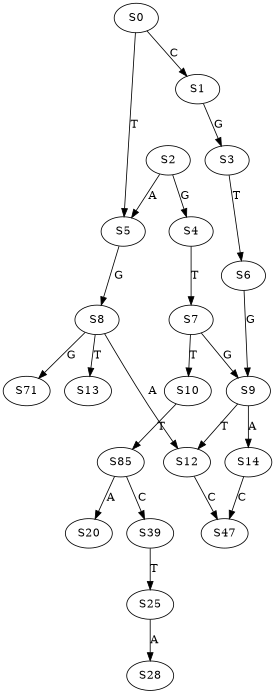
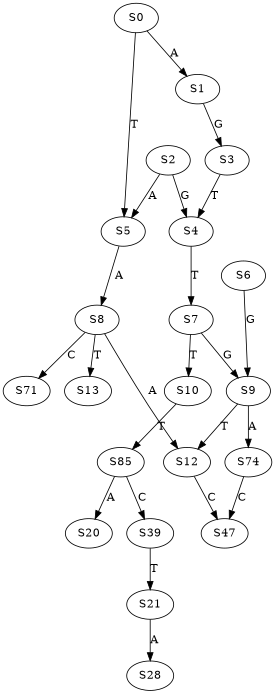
(174, 54) -> (174, 54)
(235, 214) -> (211, 192)
(119, 276) -> (119, 276)
(72, 355) -> (72, 355)
(248, 462) -> (248, 462)
(150, 605) -> (150, 605)
